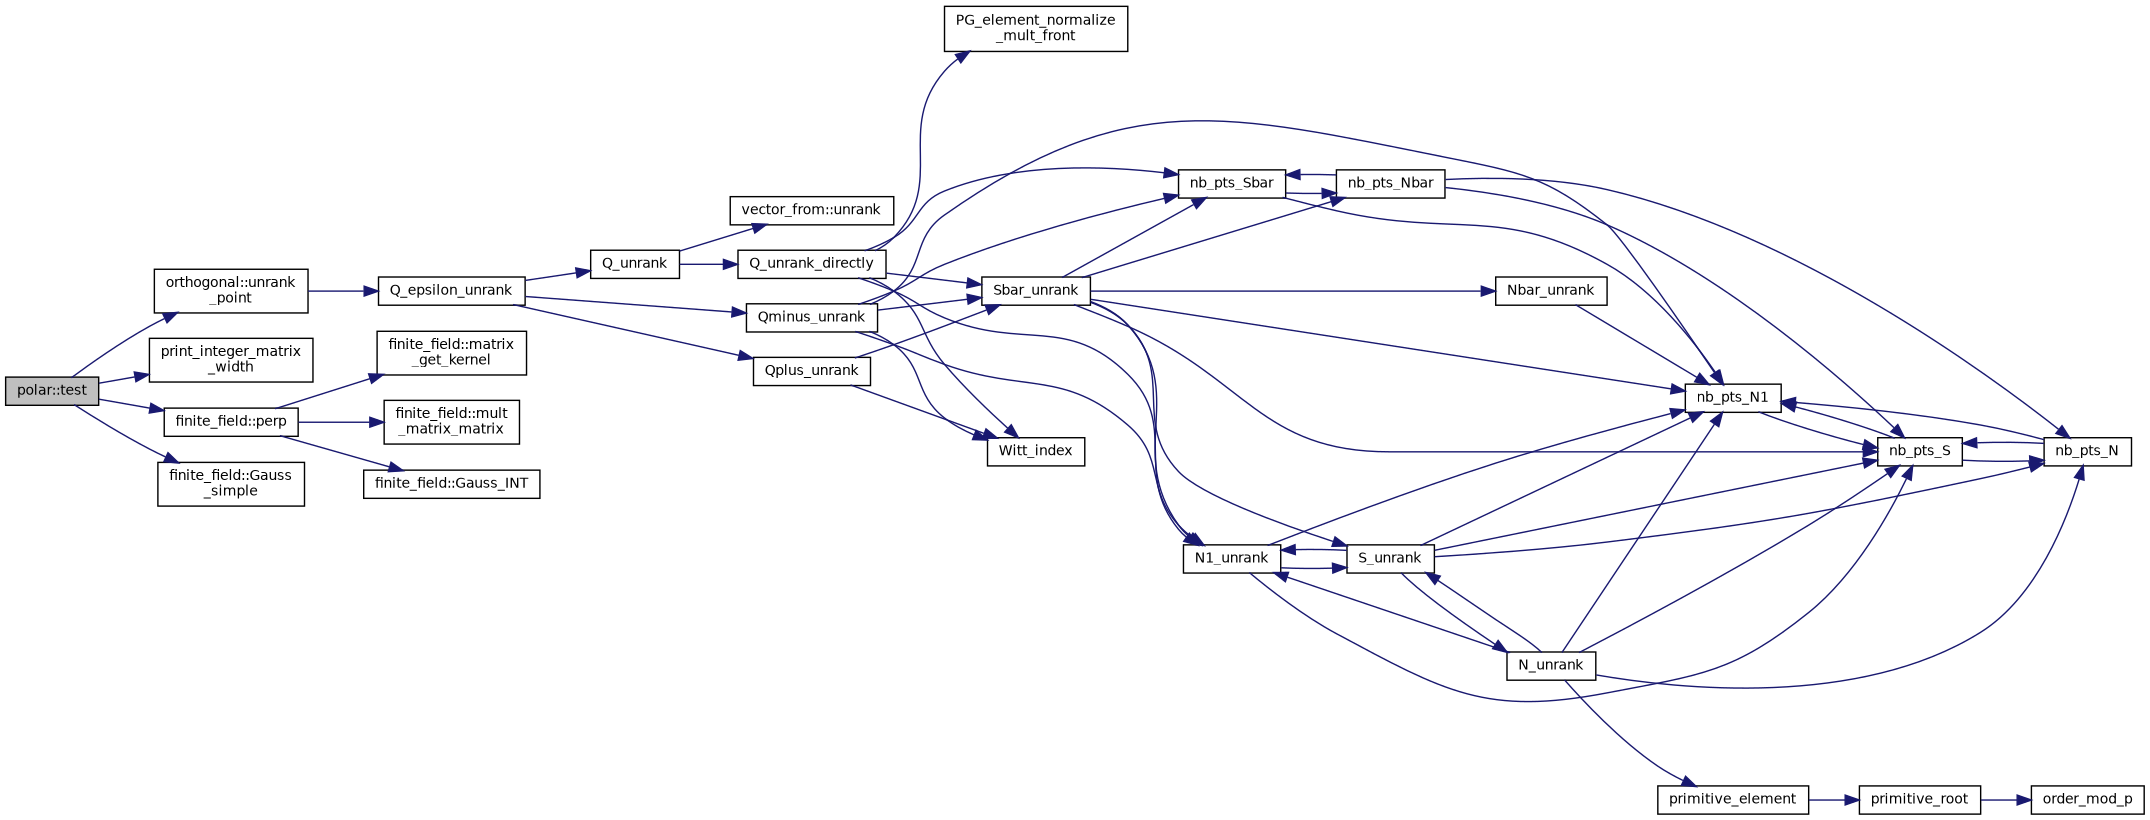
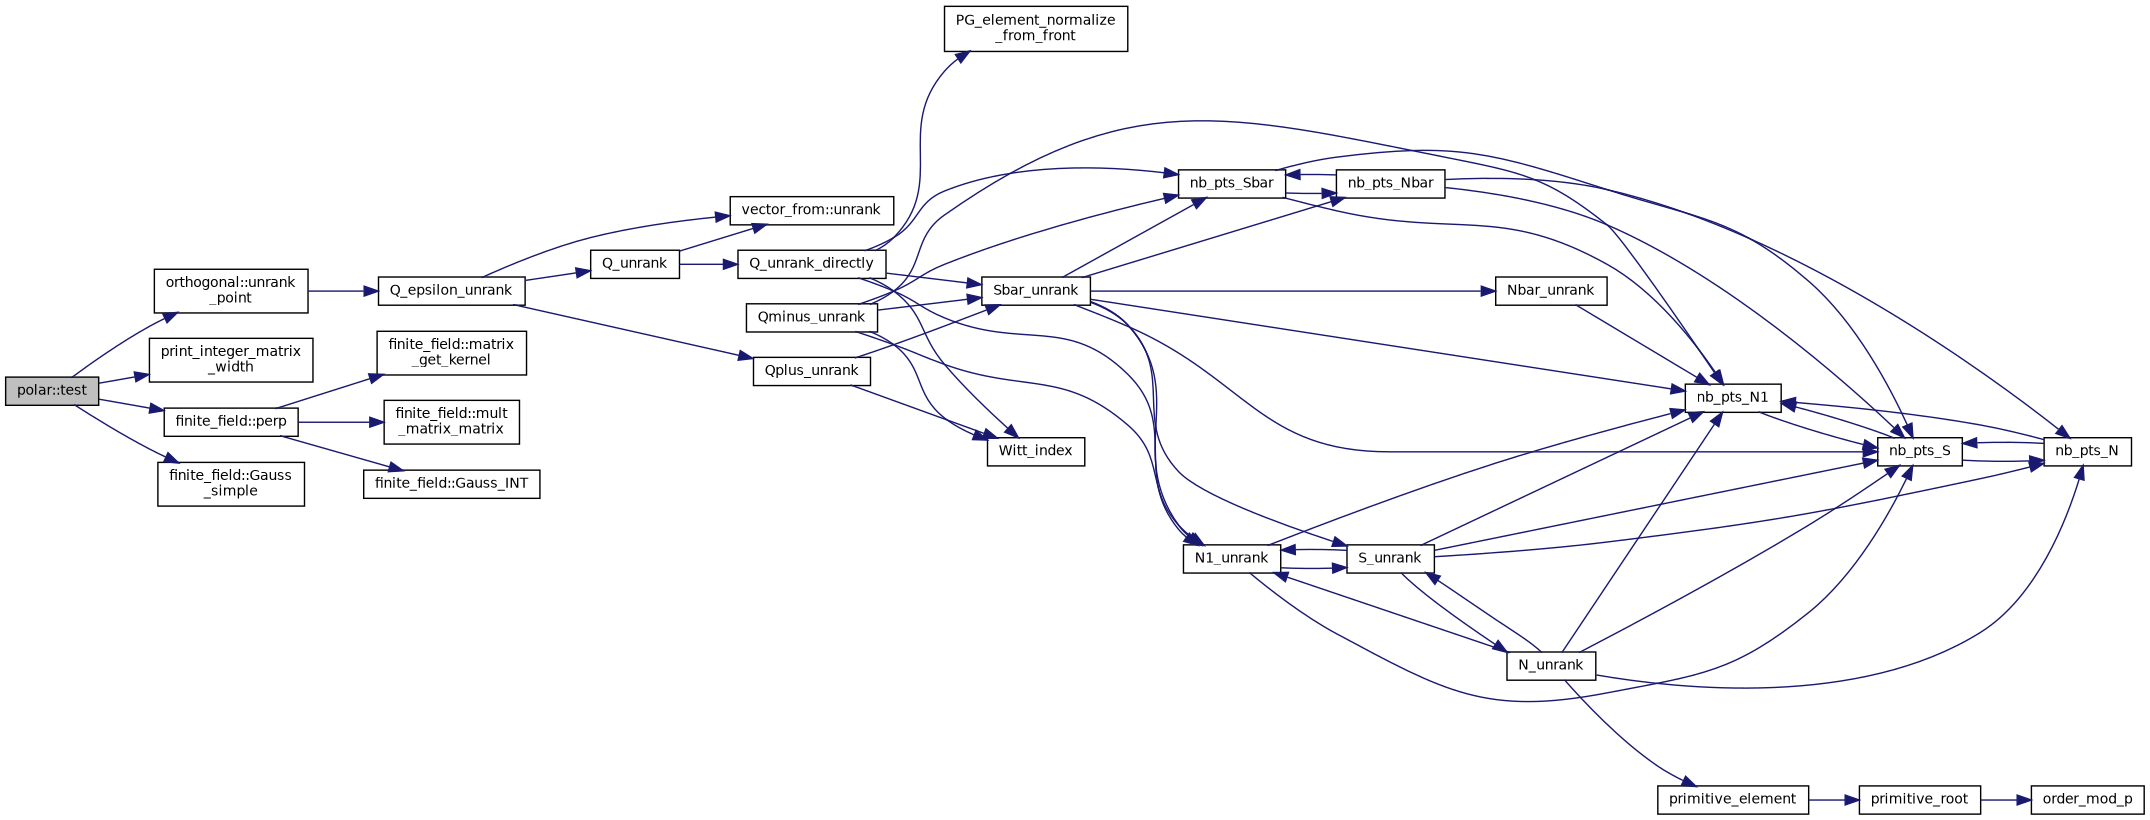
(1036, 29) -> (1036, 29)
none -> (1548, 171)
(629, 304) -> (596, 236)
